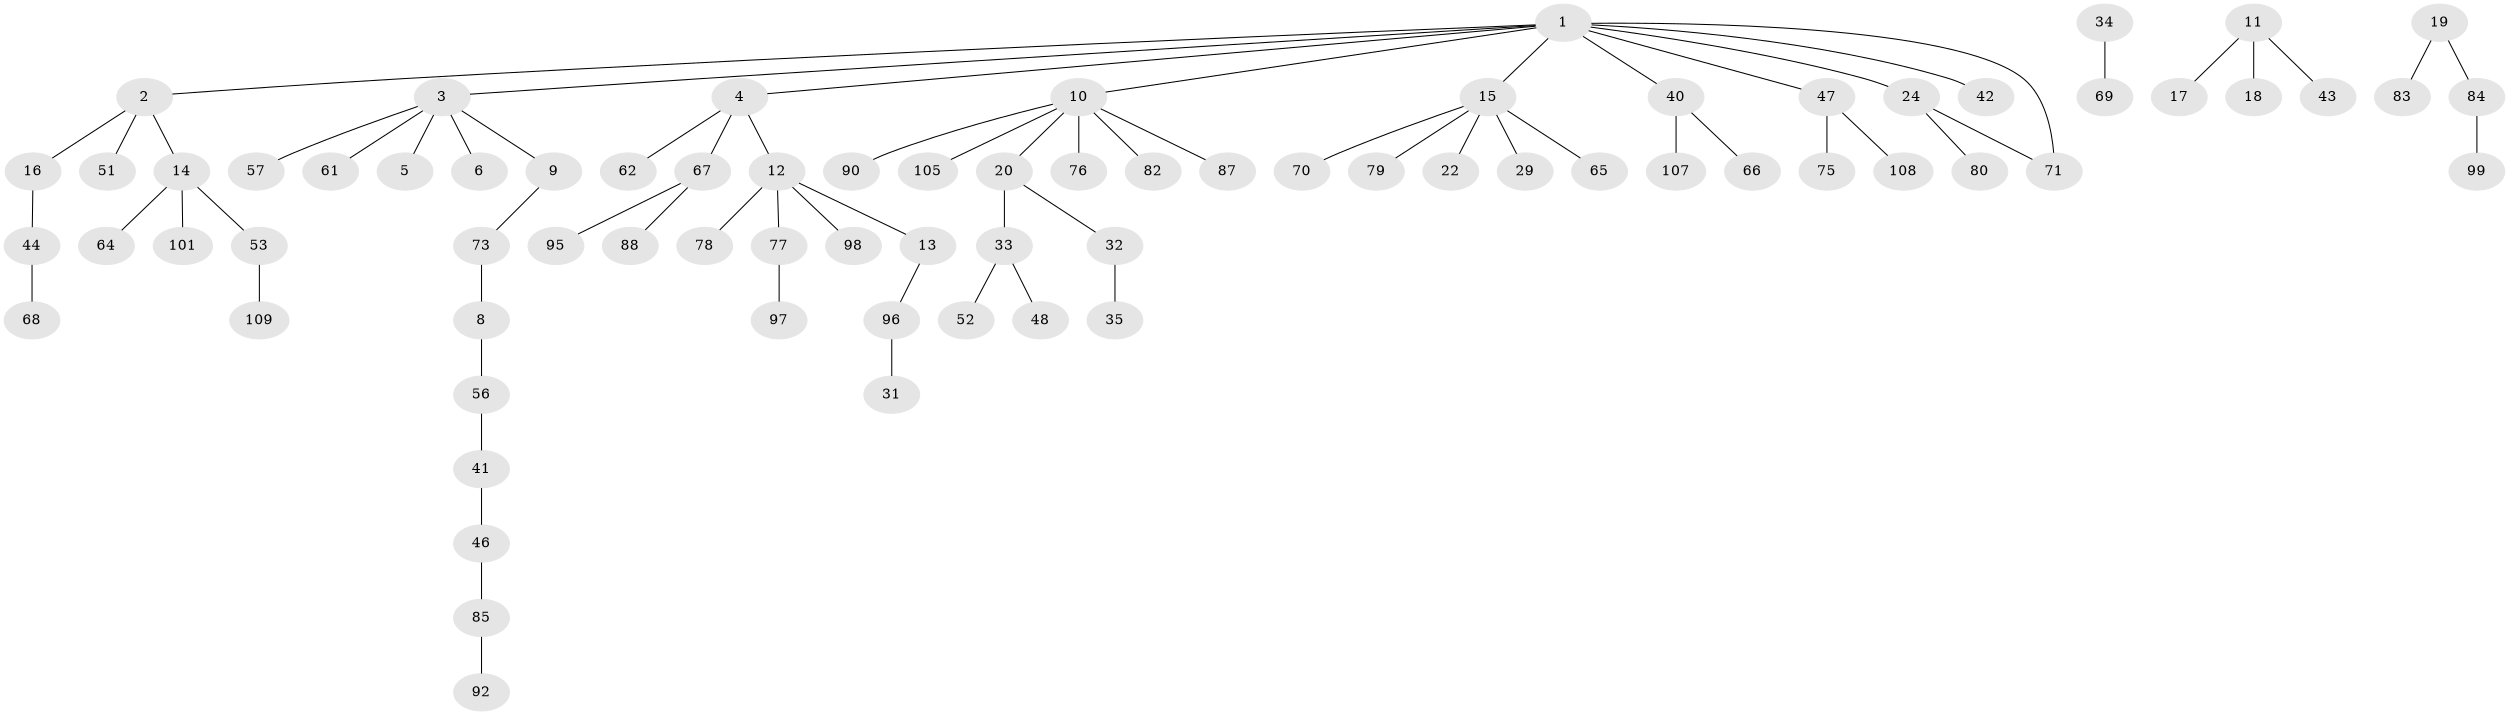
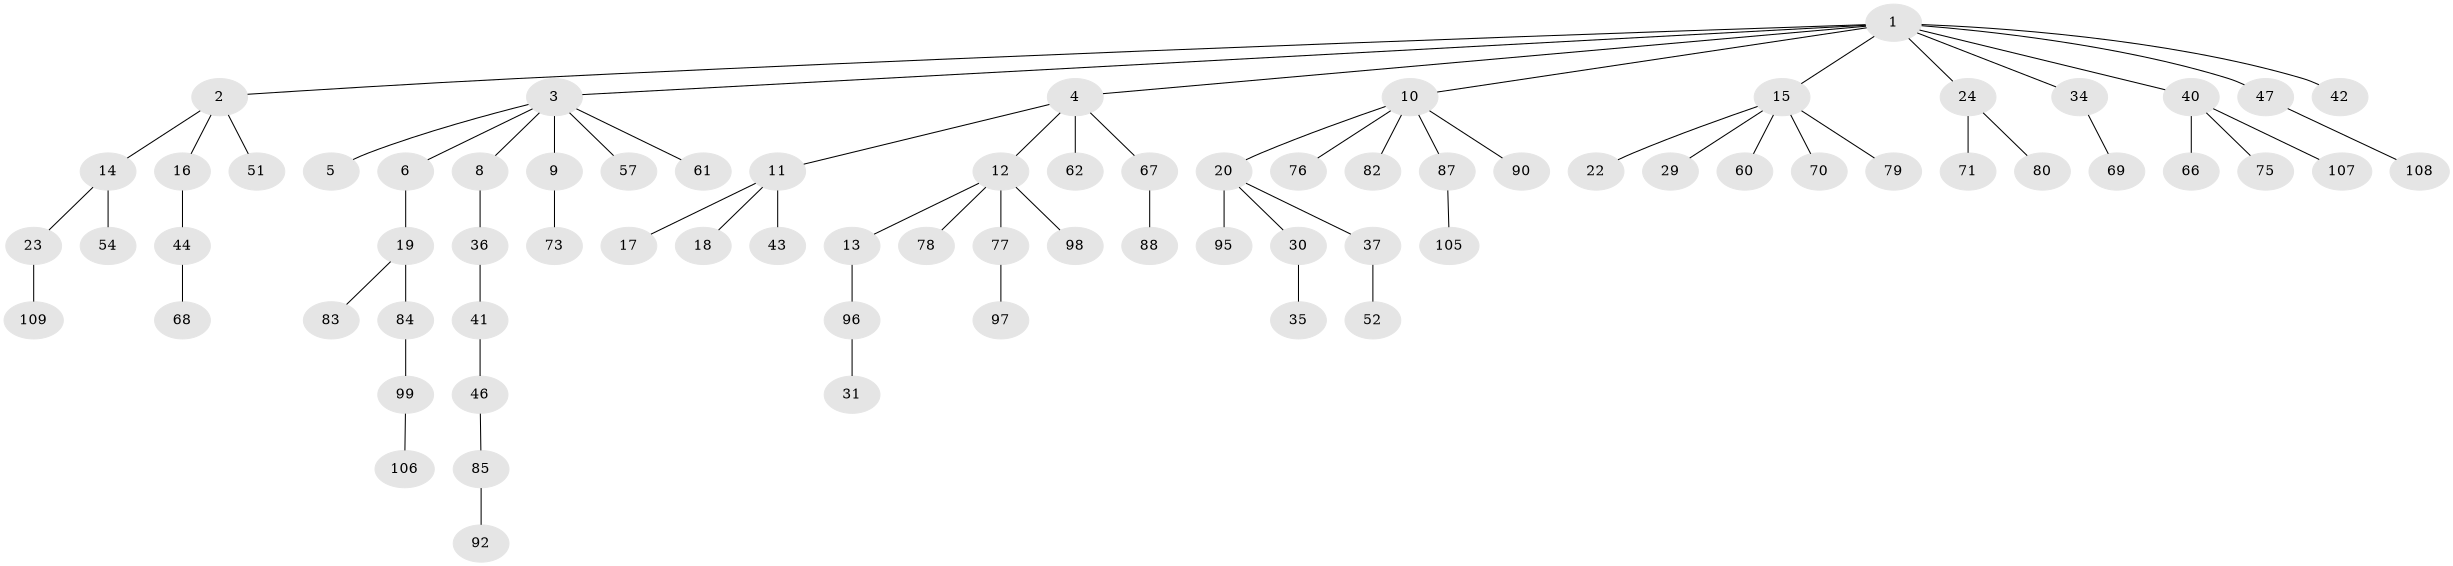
(1852, 34) -> (1987, 60)
none -> (927, 134)
(1004, 134) -> (1448, 209)
(1827, 134) -> (2228, 134)
(1600, 172) -> (1745, 172)
none -> (406, 209)
(629, 209) -> (1224, 209)
(106, 246) -> (108, 246)
(183, 246) -> none
(259, 246) -> (34, 246)
(1004, 246) -> (1373, 246)
(1115, 246) -> (1298, 246)
(482, 283) -> (517, 134)
(1041, 320) -> none
(482, 395) -> (480, 246)
none -> (405, 469)
